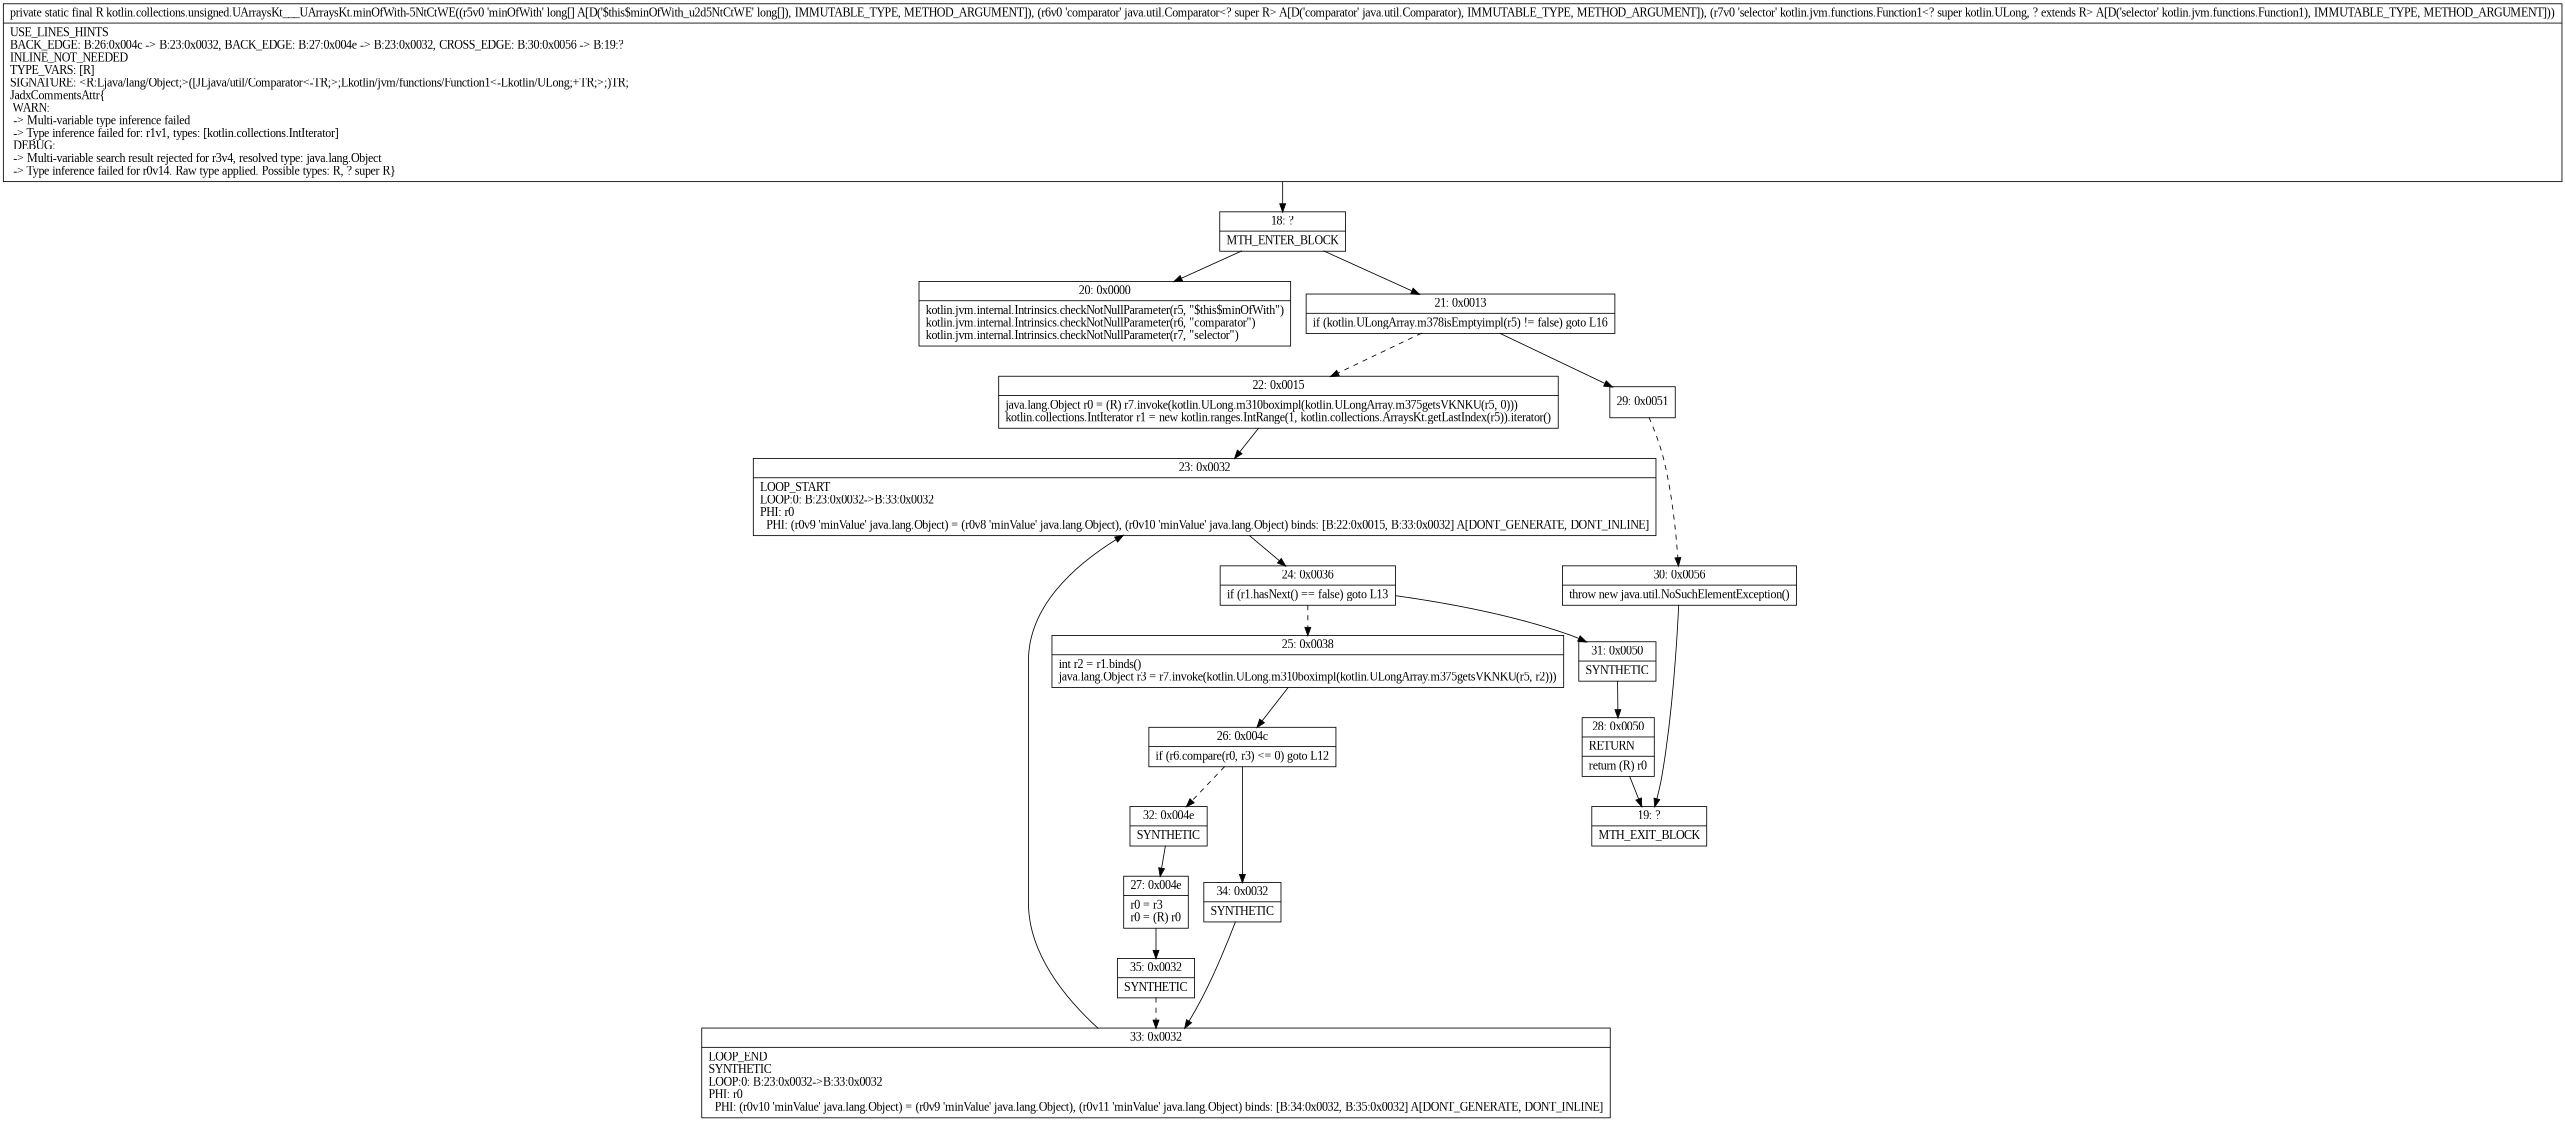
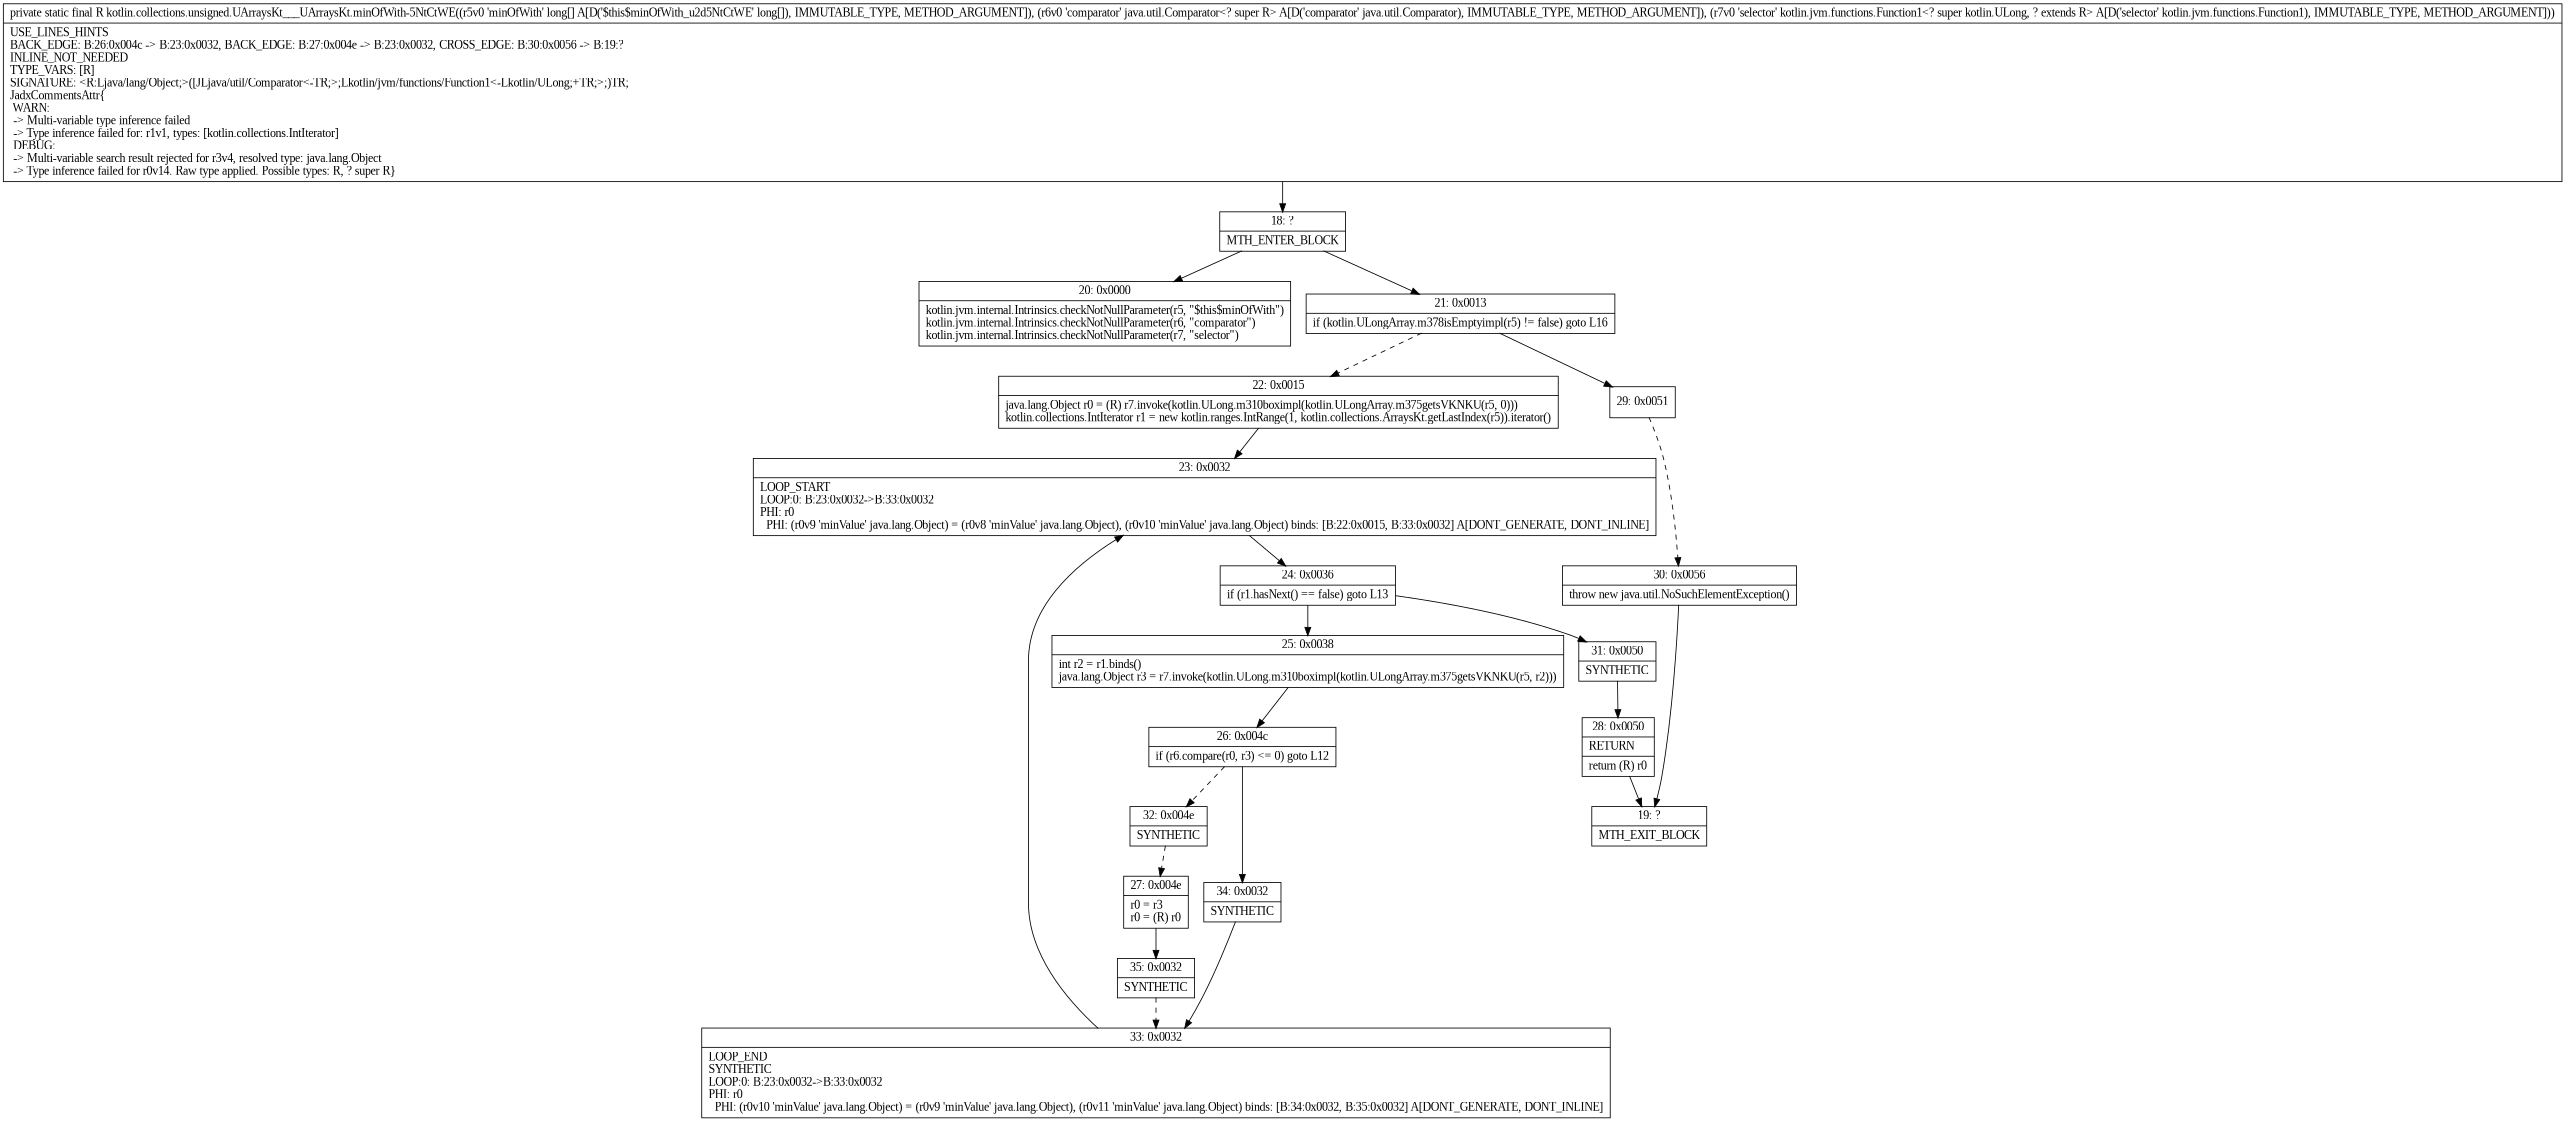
(1308, 616) -> (1308, 616)
(1164, 857) -> (1164, 857)
